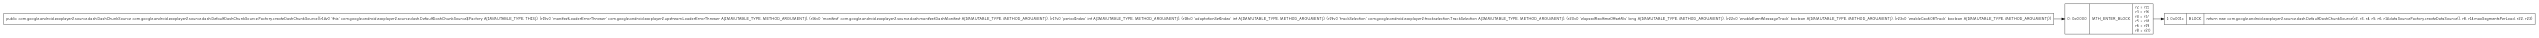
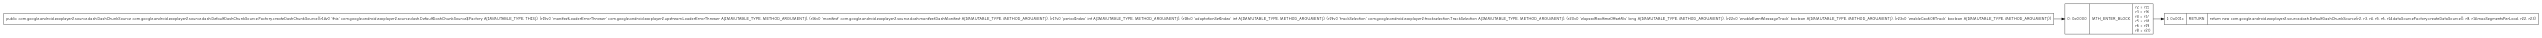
(2195, 19) -> (2197, 19)
